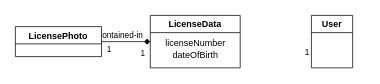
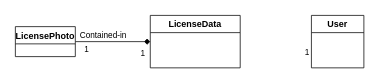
(59, 42) -> (45, 42)
(332, 42) -> (338, 42)
(195, 49) -> none
